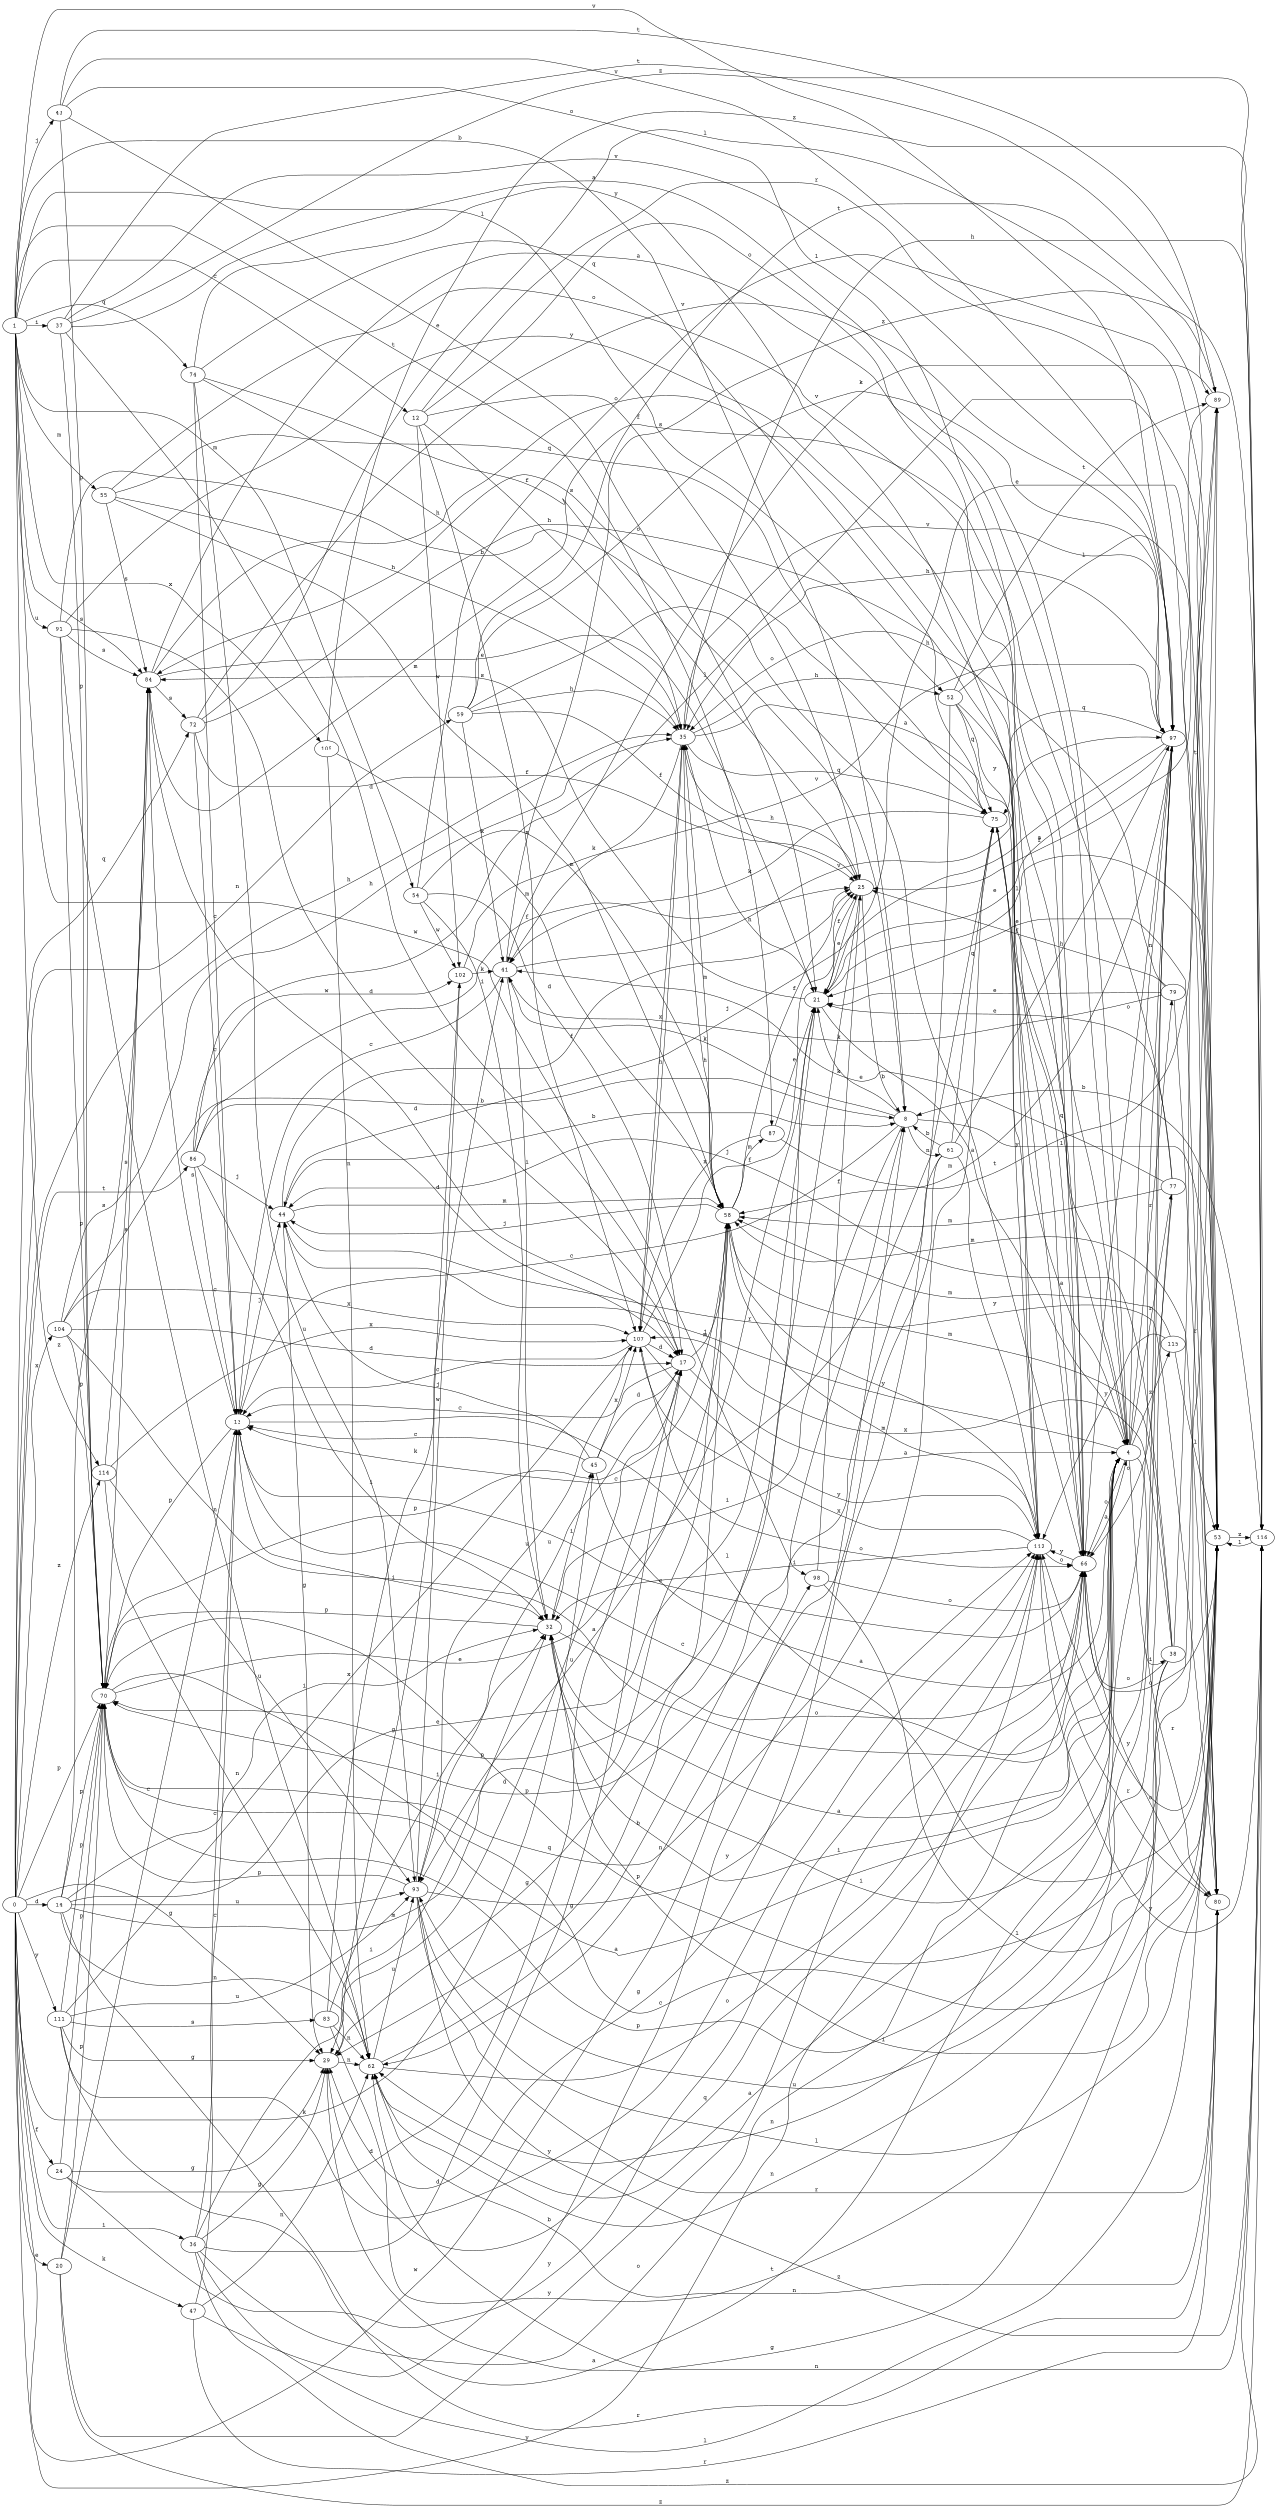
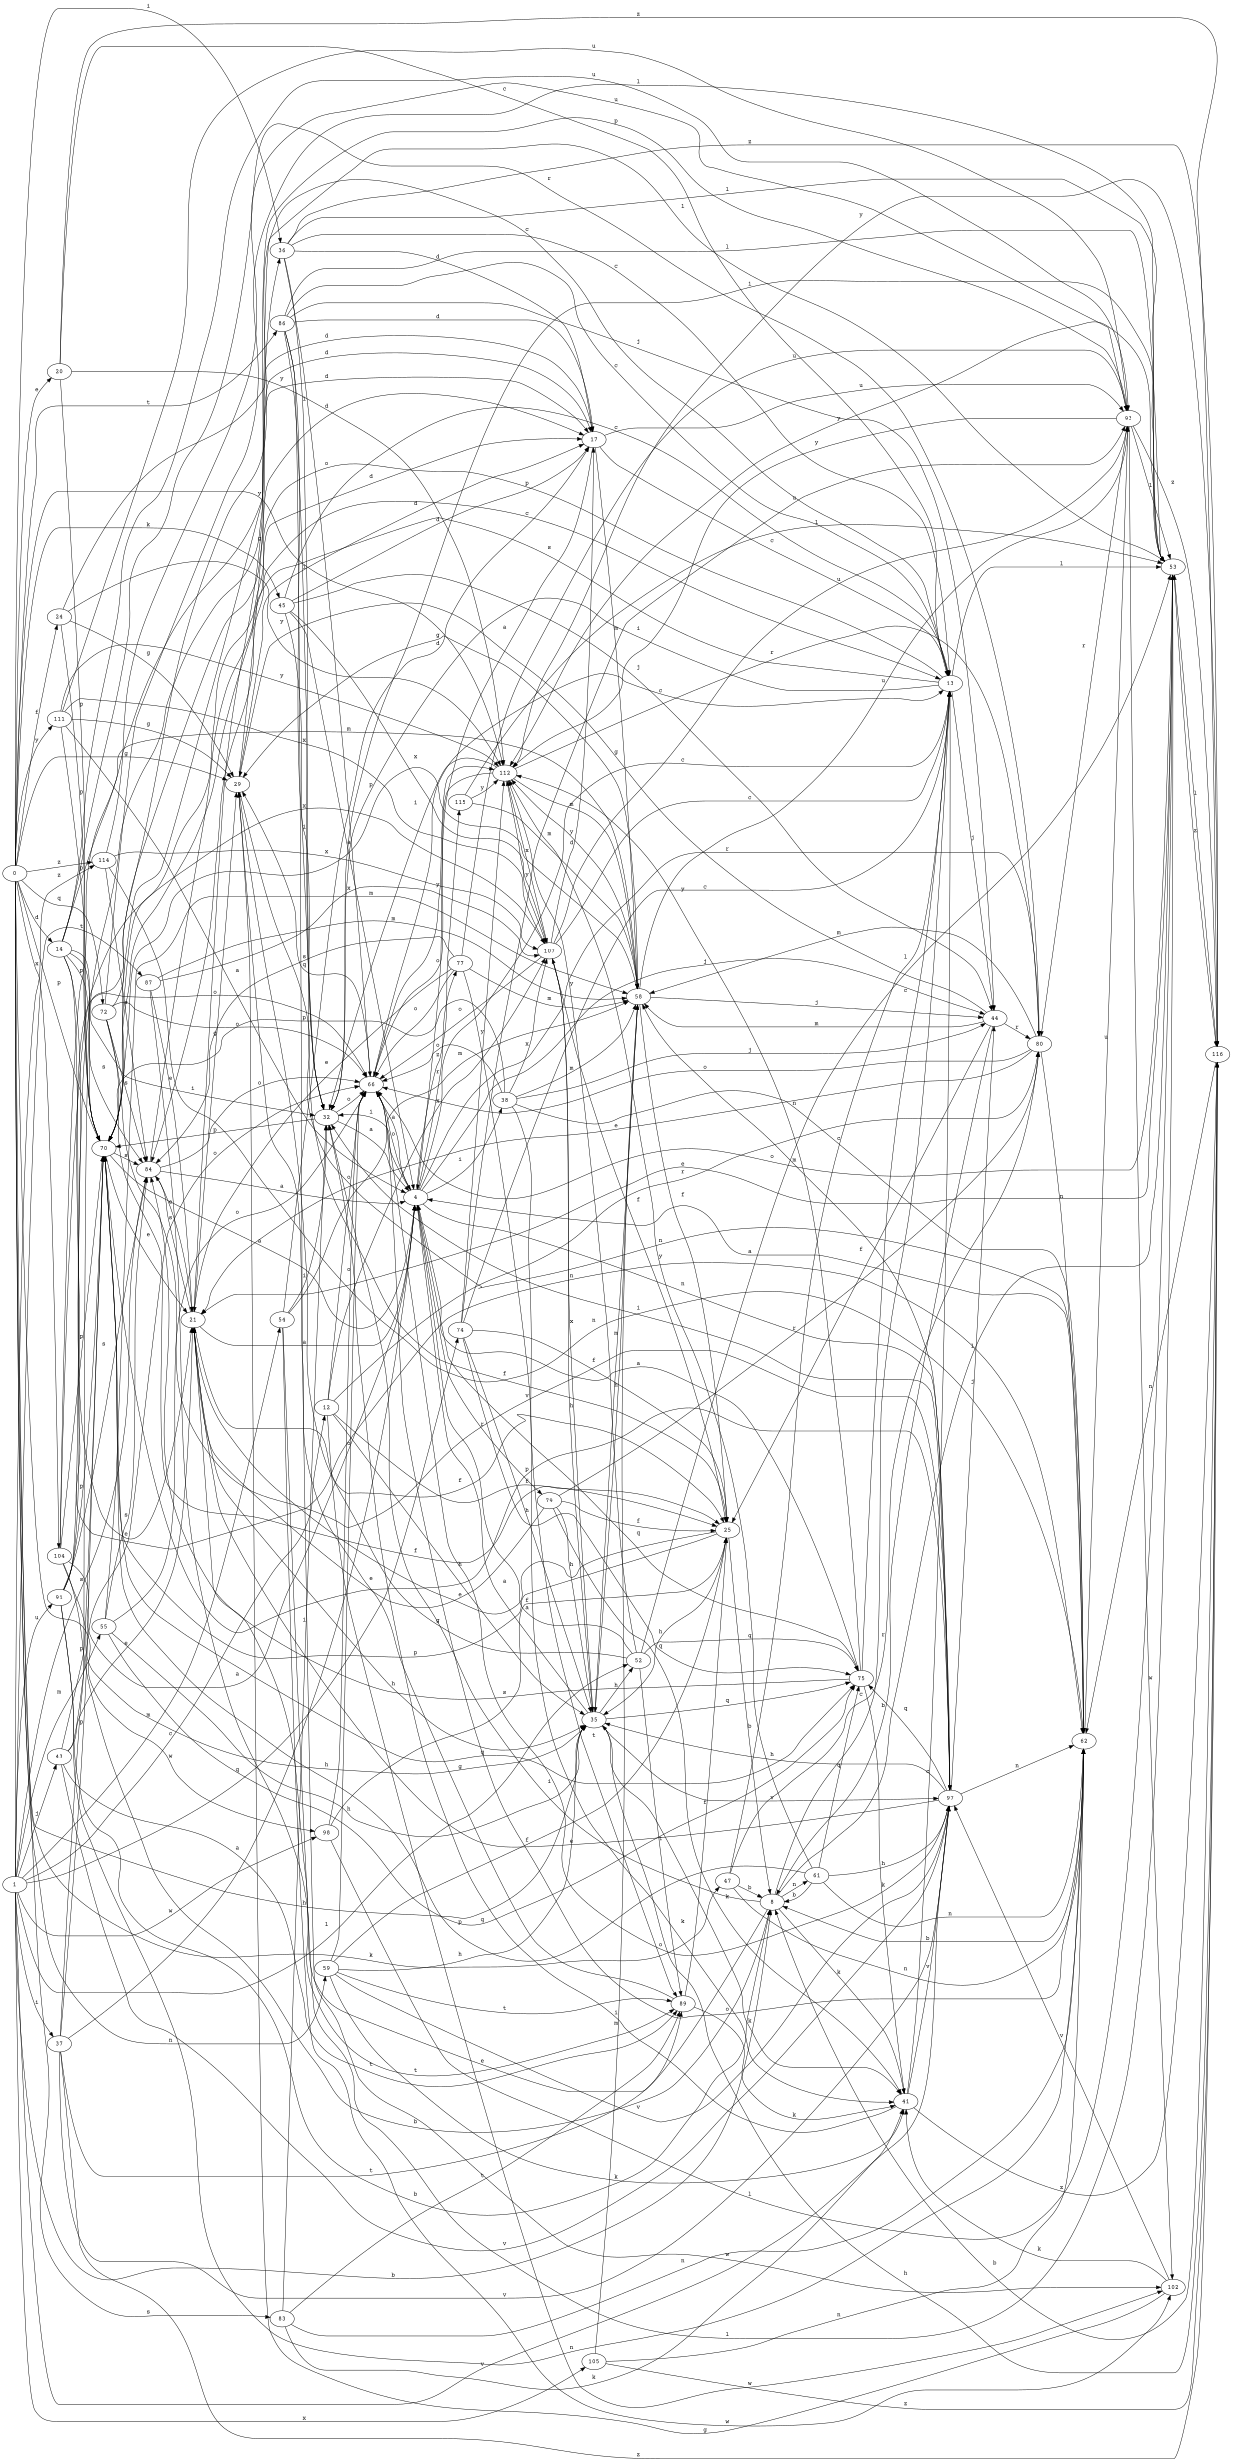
(572, 335) -> (215, 992)
(169, 701) -> (126, 1089)
(743, 1173) -> (394, 922)
(570, 1548) -> (304, 859)
(777, 1971) -> (311, 526)
(190, 2026) -> (35, 1892)
(280, 2168) -> (263, 520)
